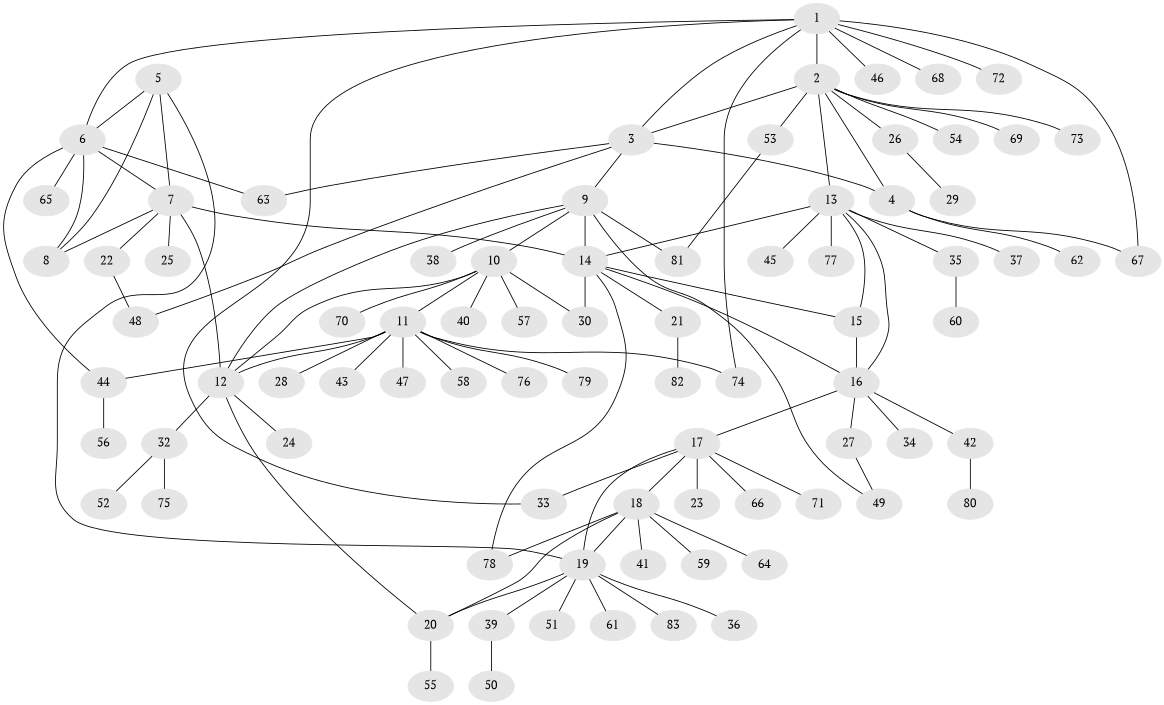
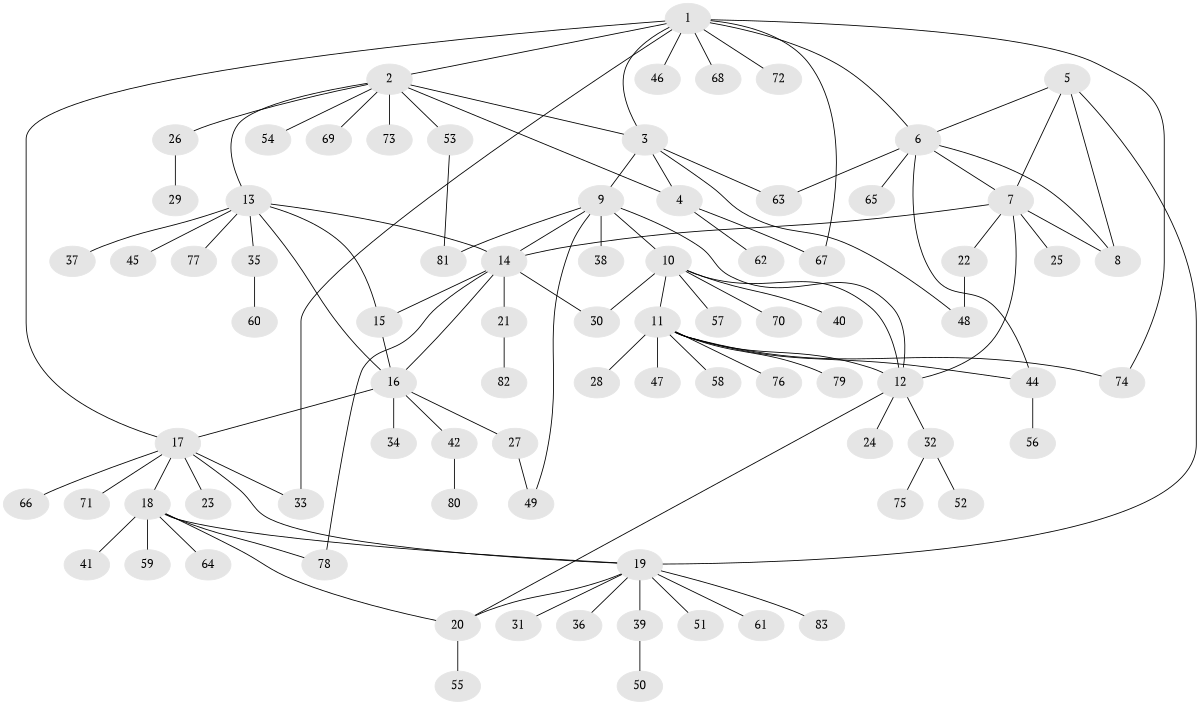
none -> (156, 84)
(342, 383) -> none
none -> (518, 626)
